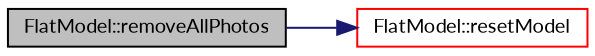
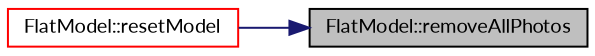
(311, 28) -> (264, 28)
